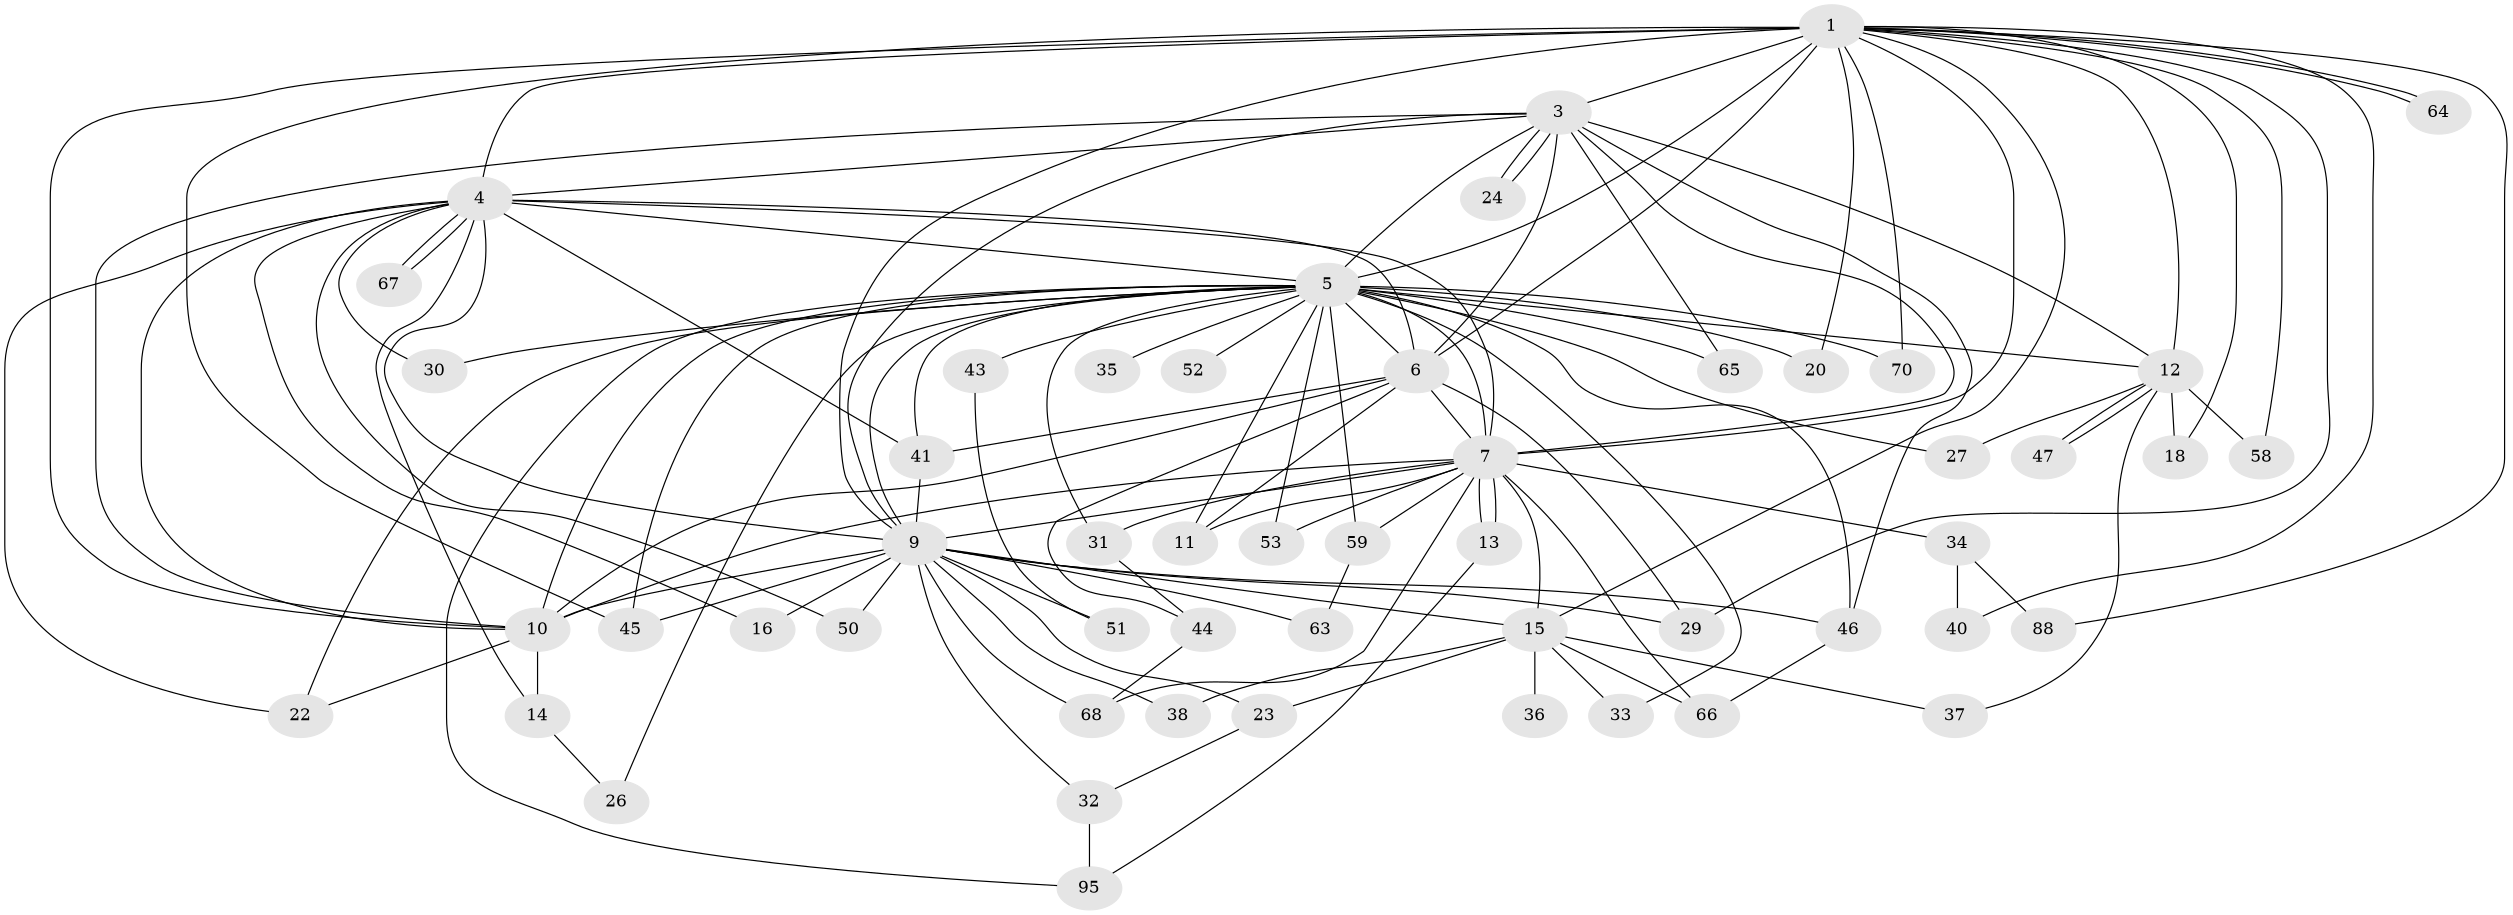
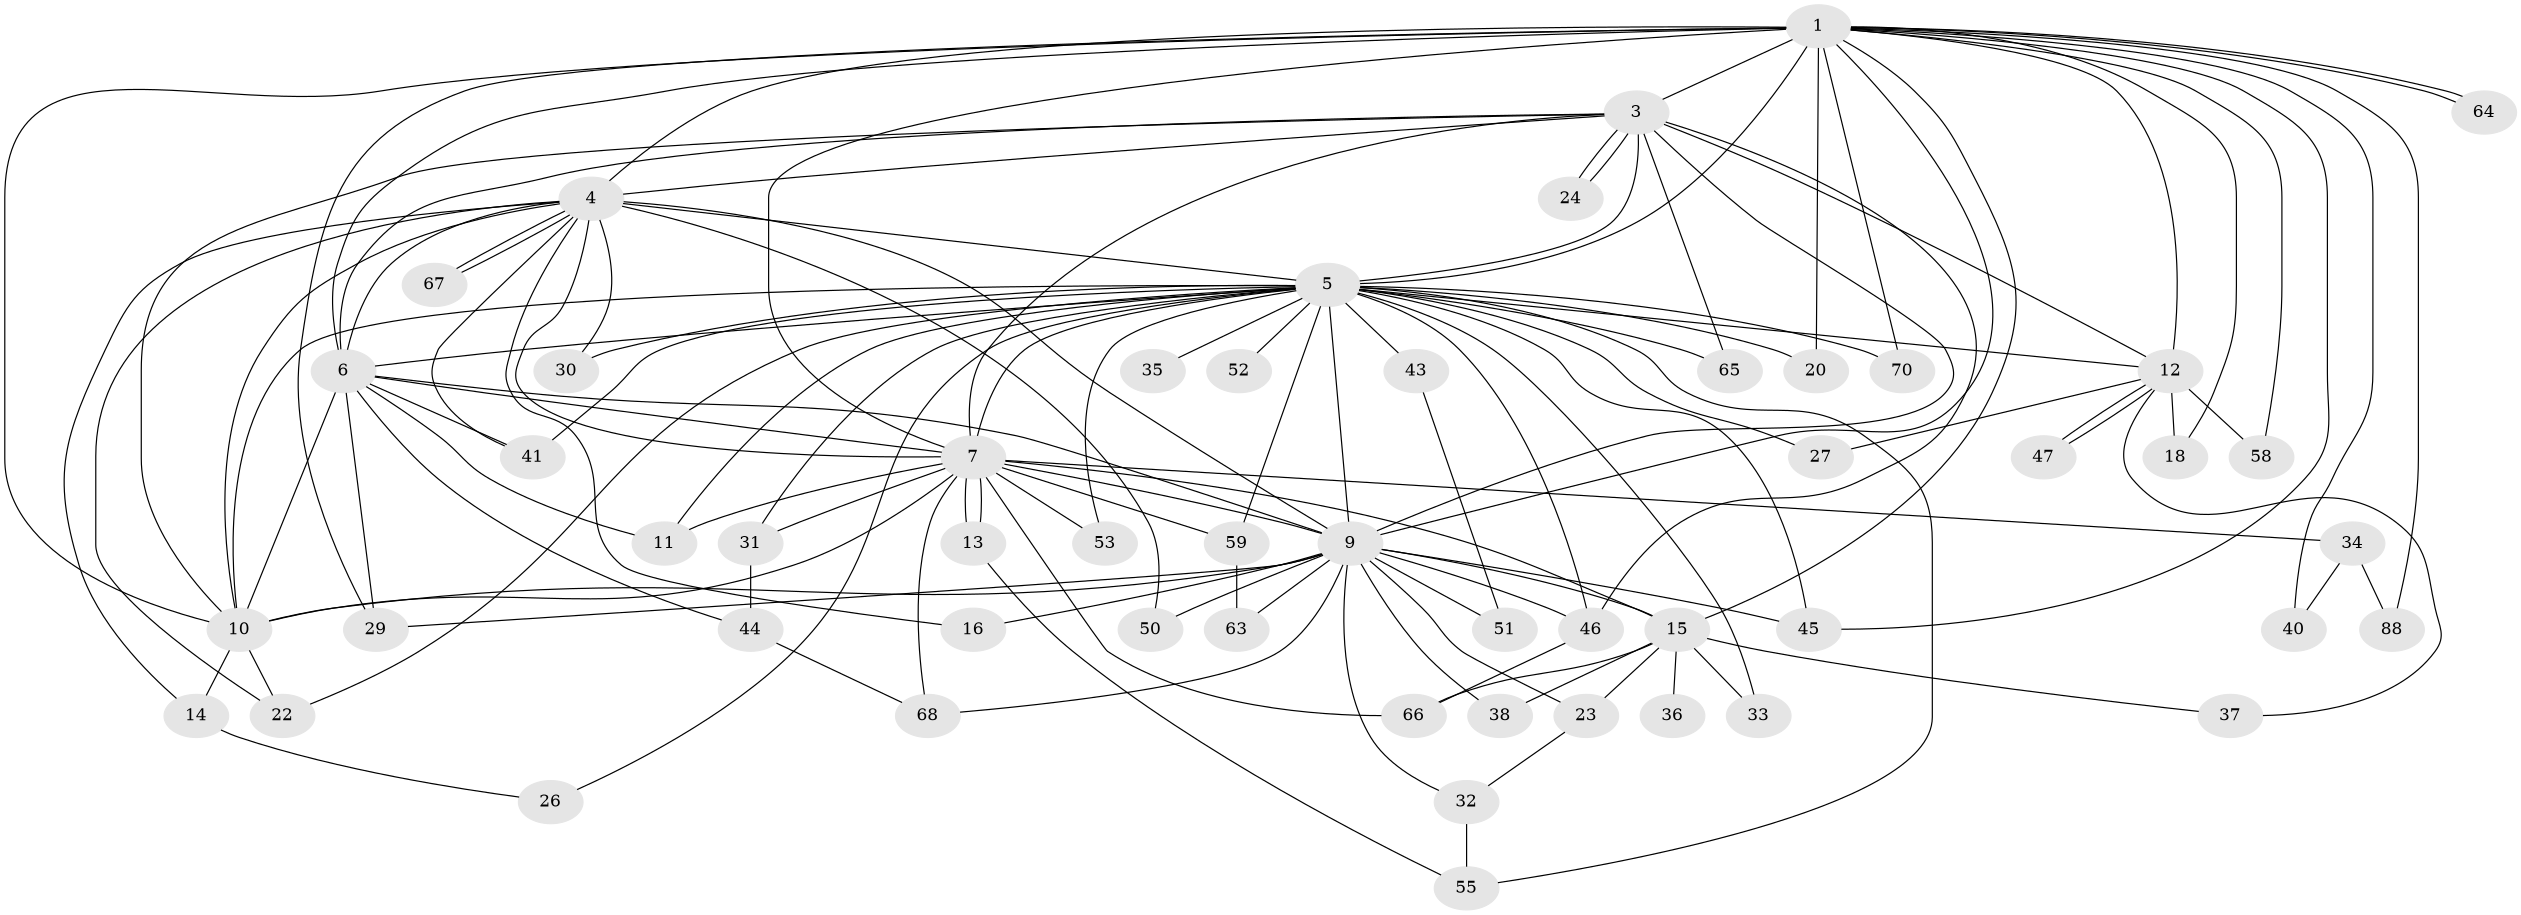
(918, 501) -> (832, 410)
(1089, 888) -> (1467, 888)
